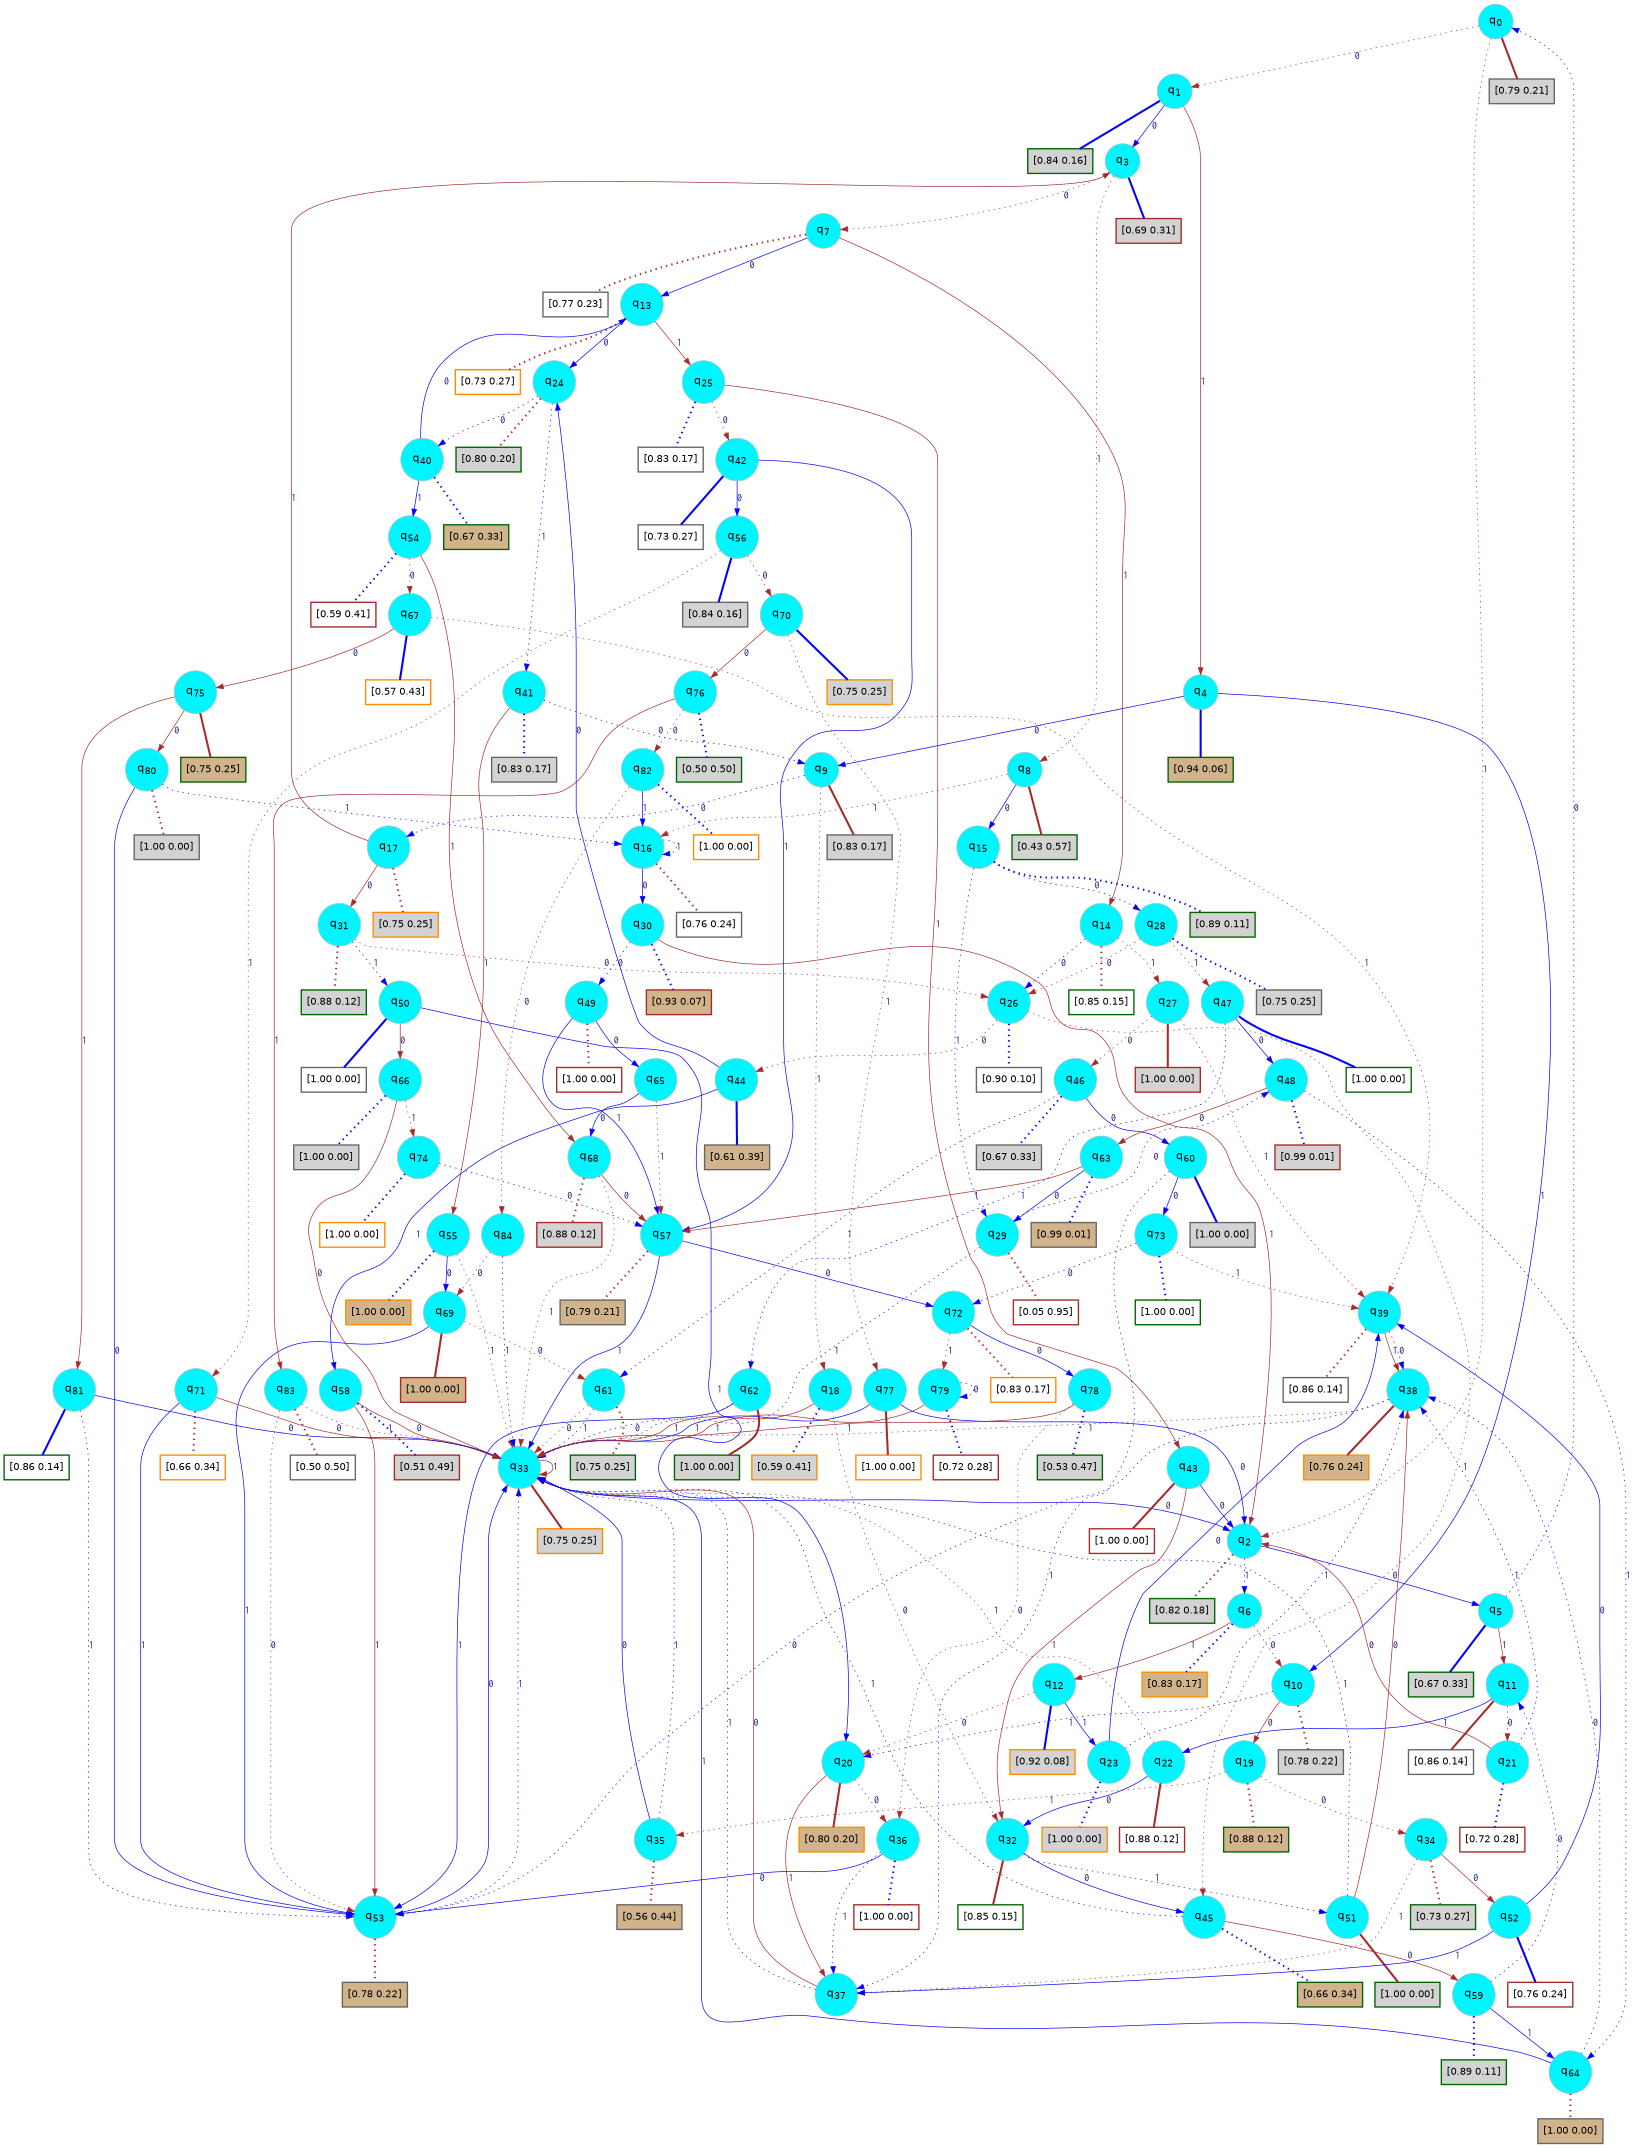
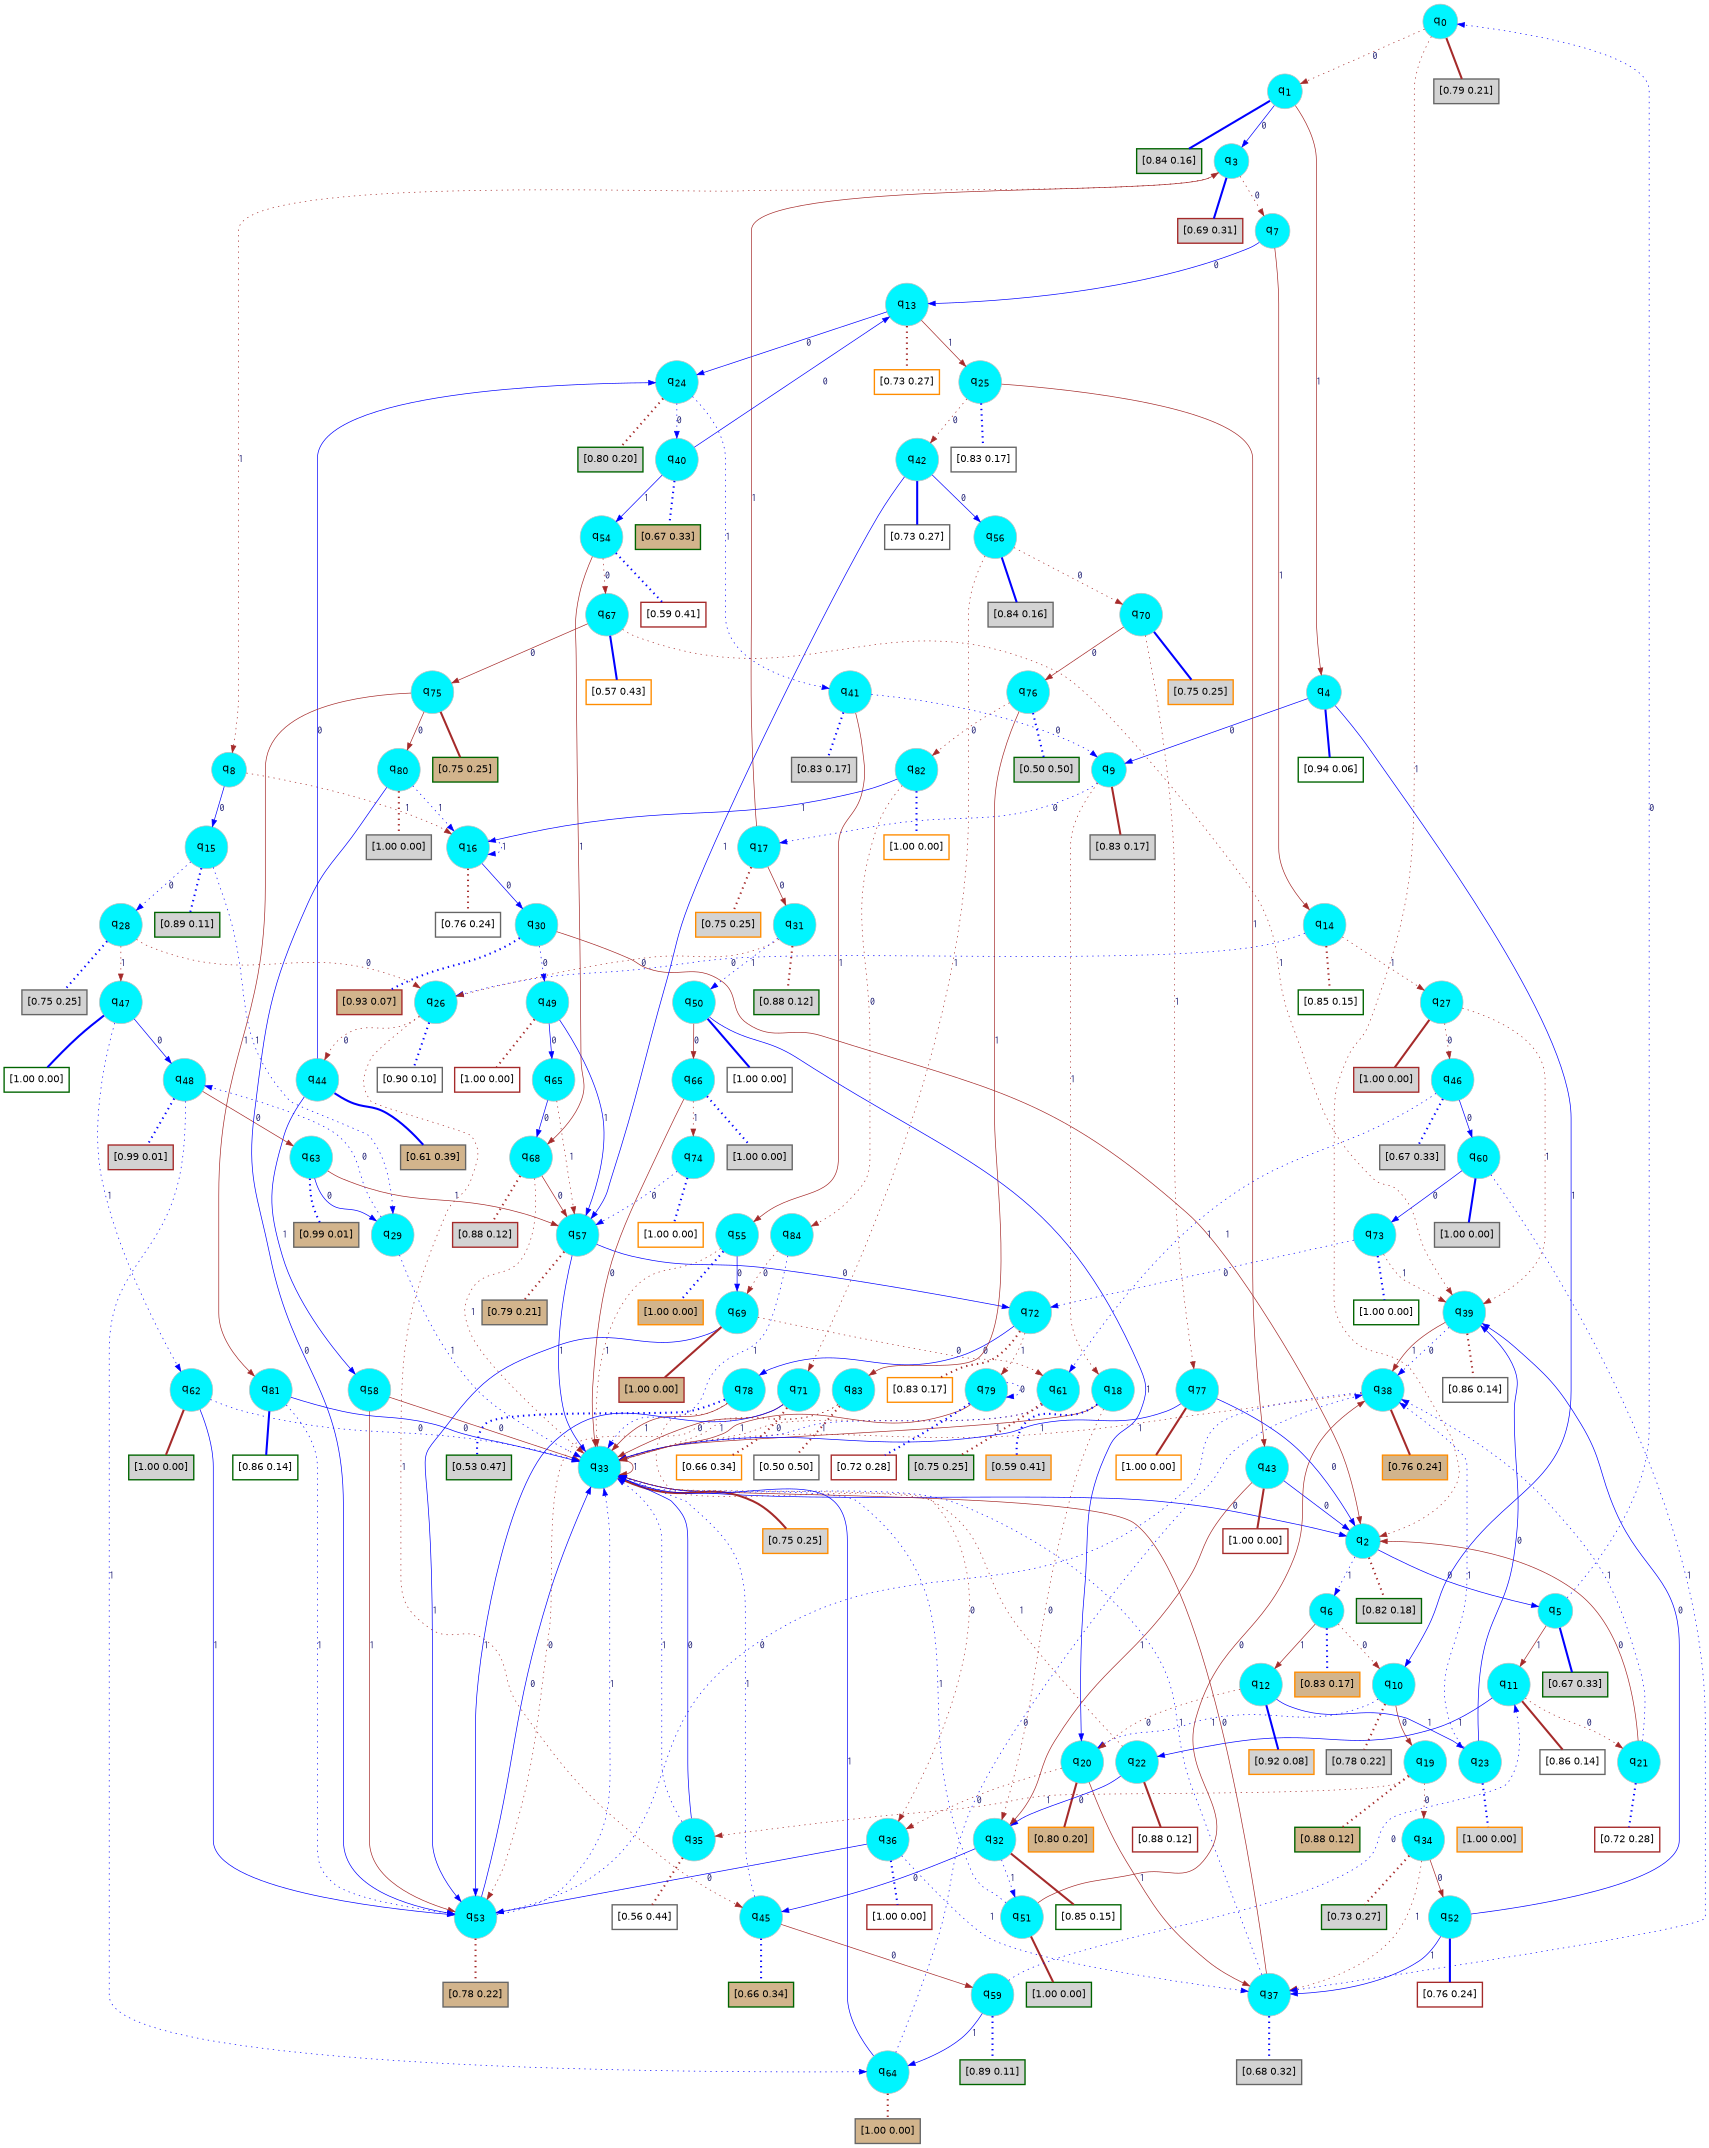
(576, 304) -> none
(1201, 770) -> (1331, 770)
(1045, 847) -> none
(1046, 1312) -> none
(427, 1467) -> none
(649, 1917) -> (645, 1917)
none -> (1269, 2072)
